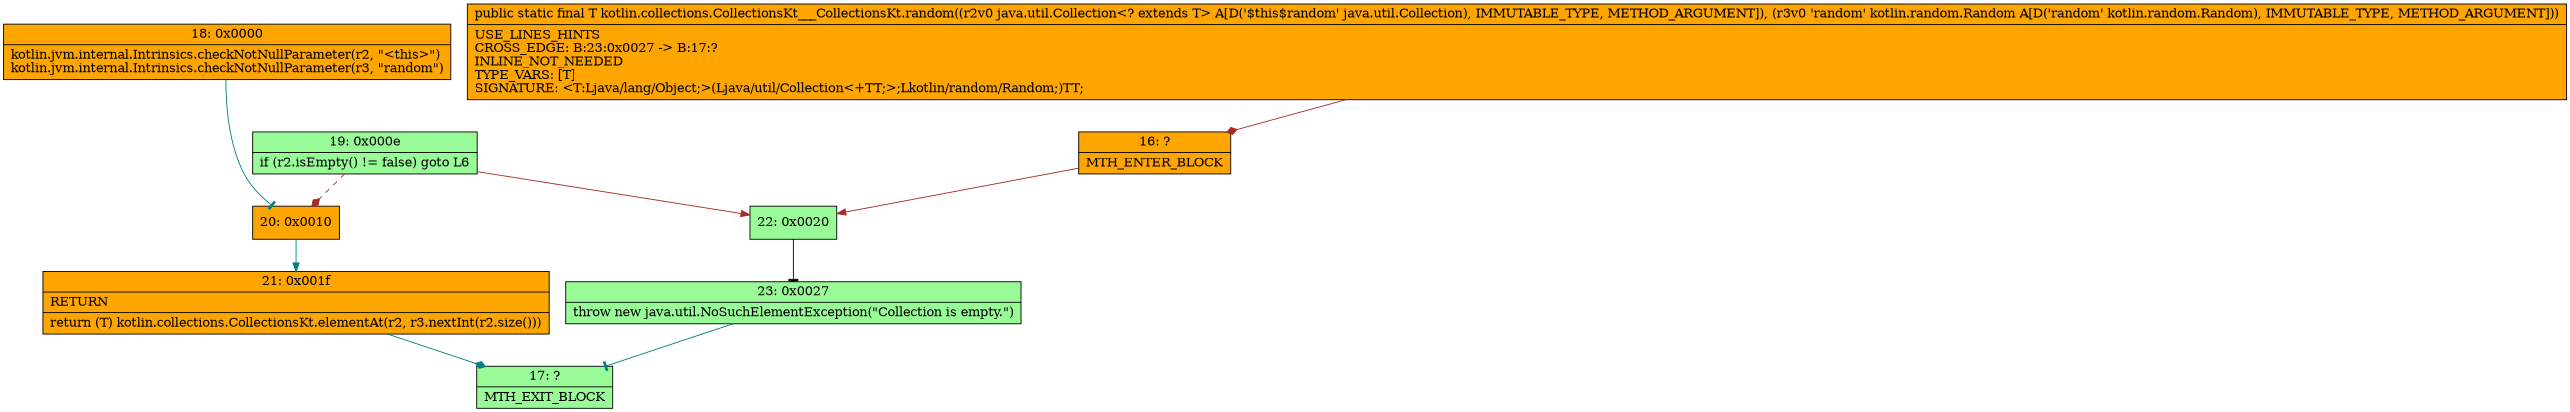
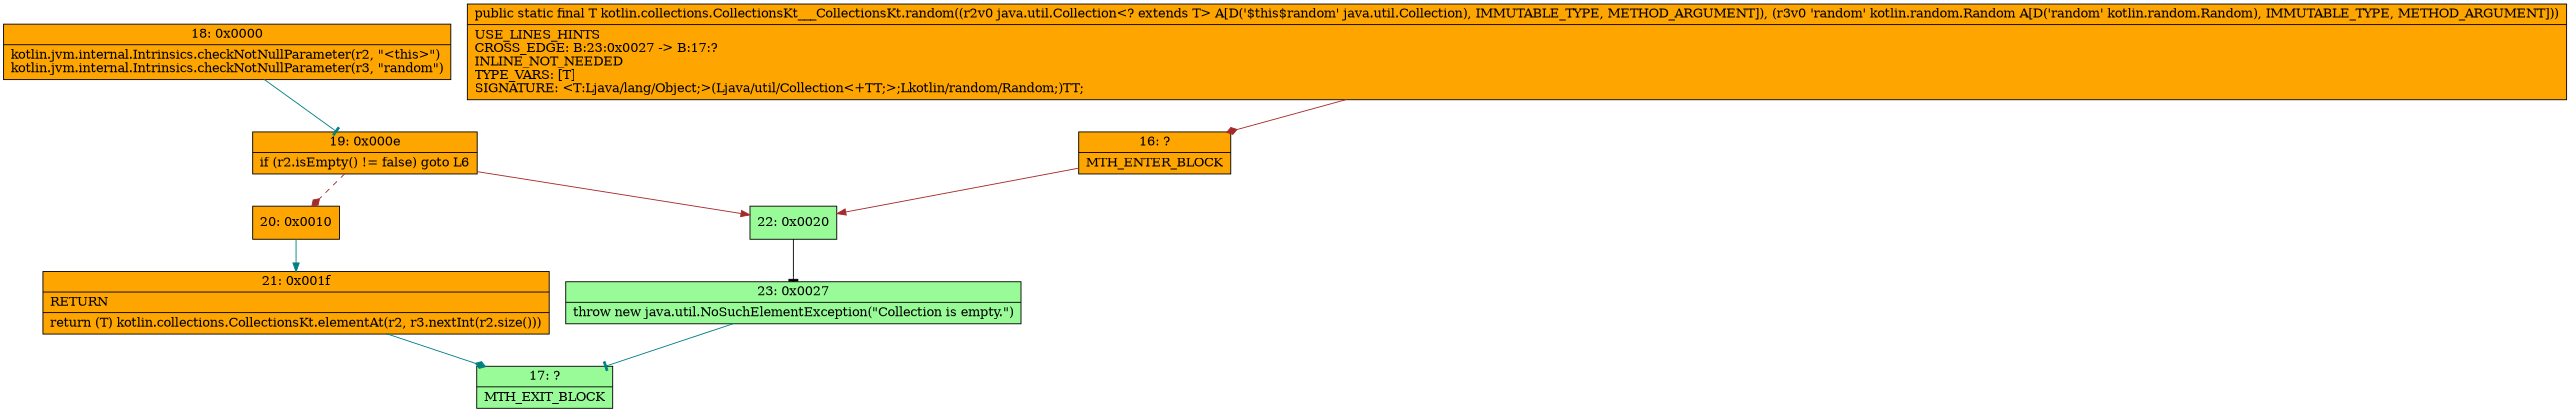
(234, 147) -> (299, 104)
(365, 153) -> (365, 153)
